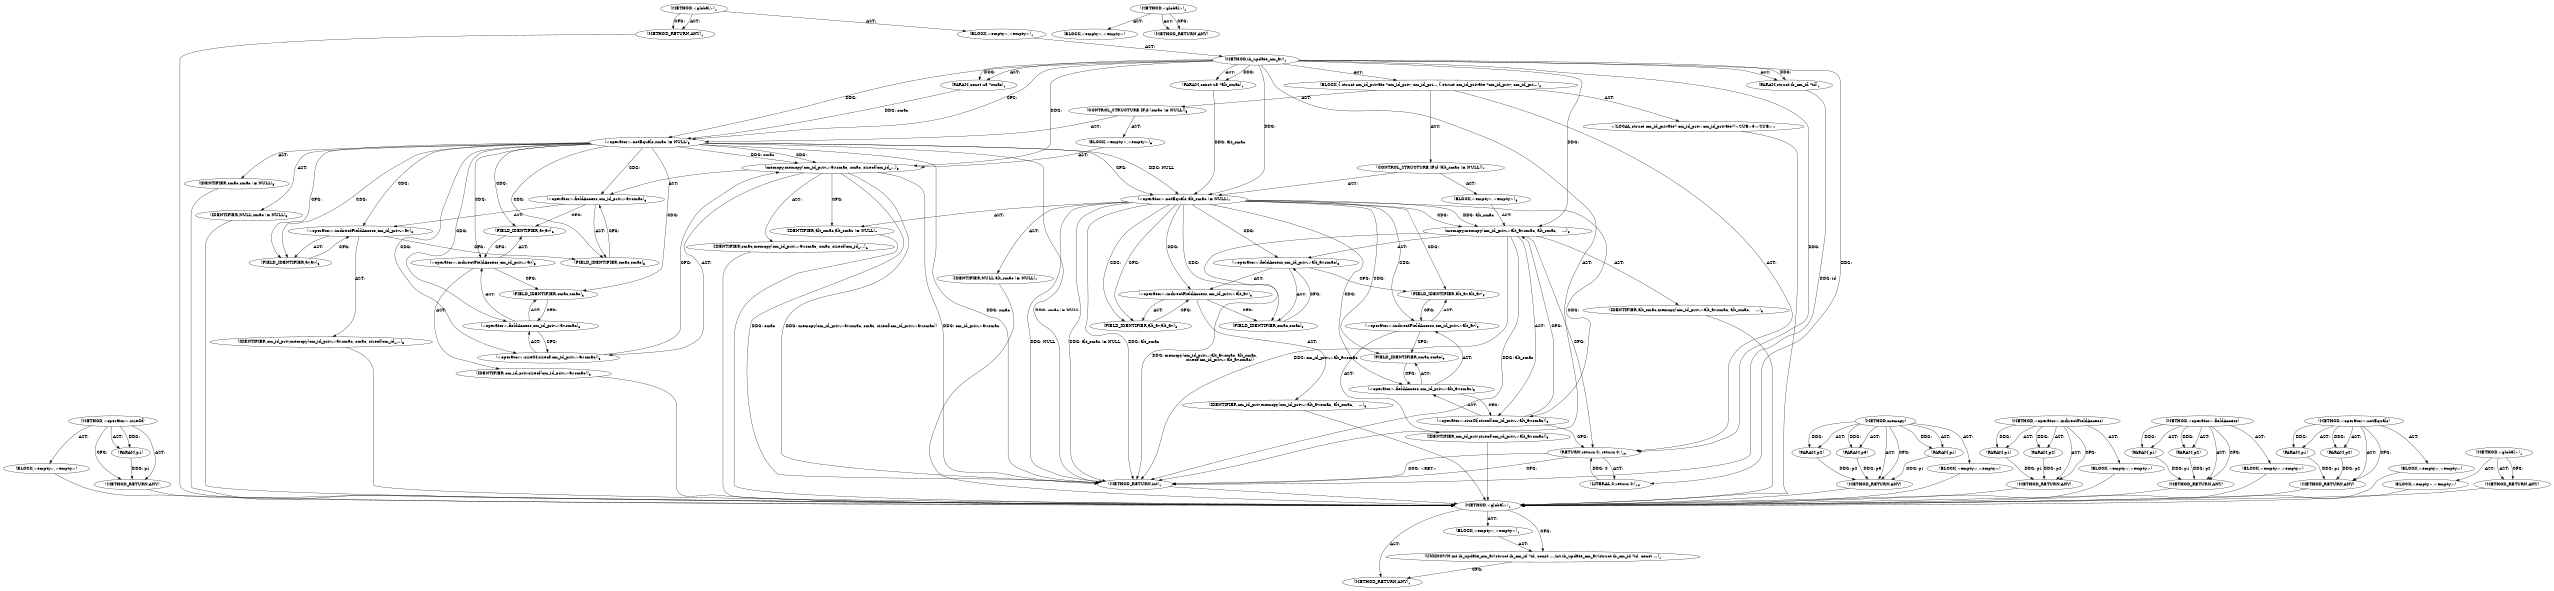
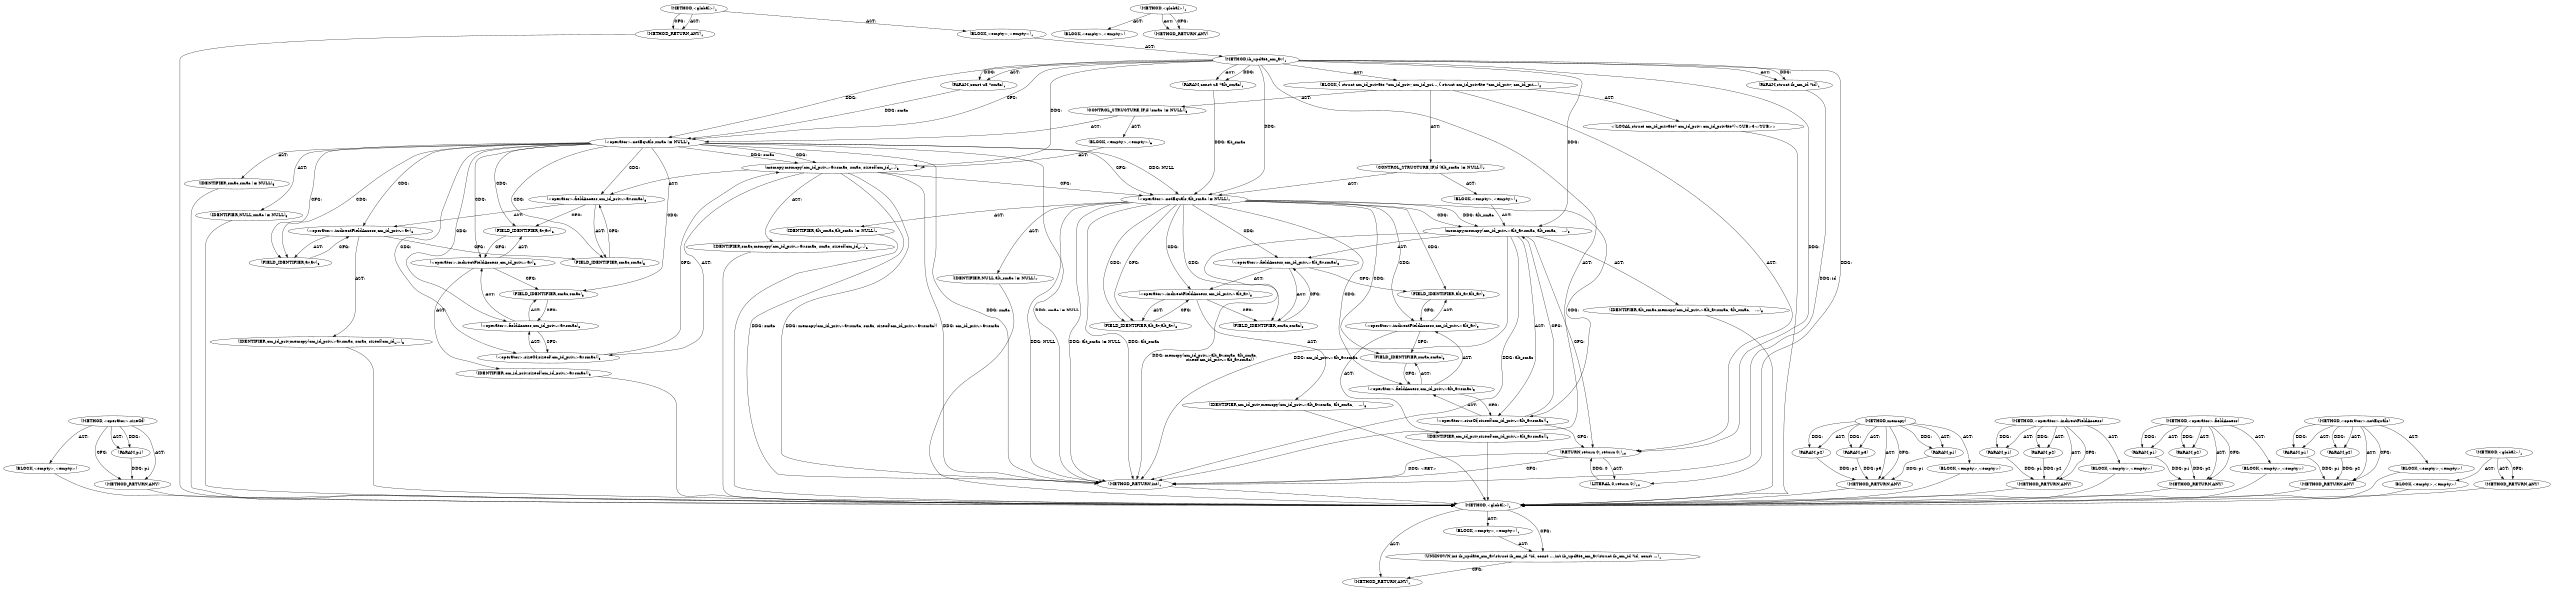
(832, 198) -> (1010, 184)
